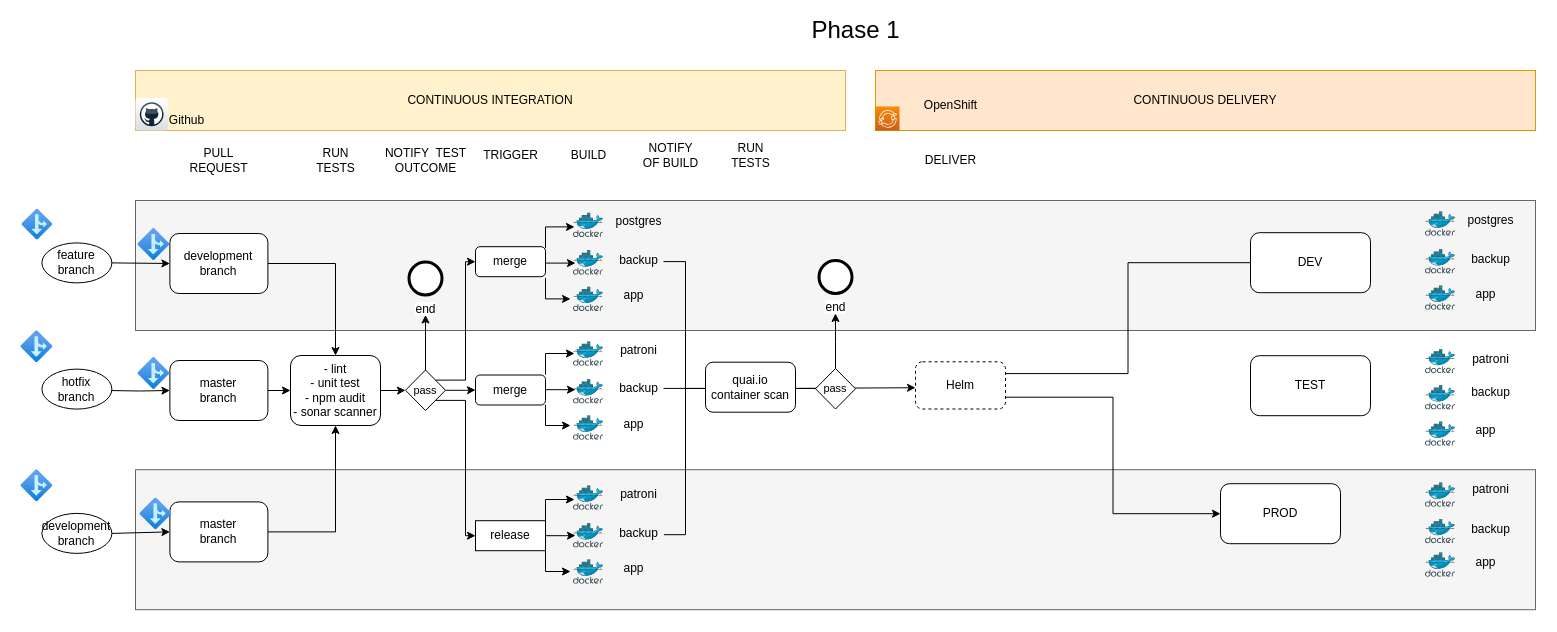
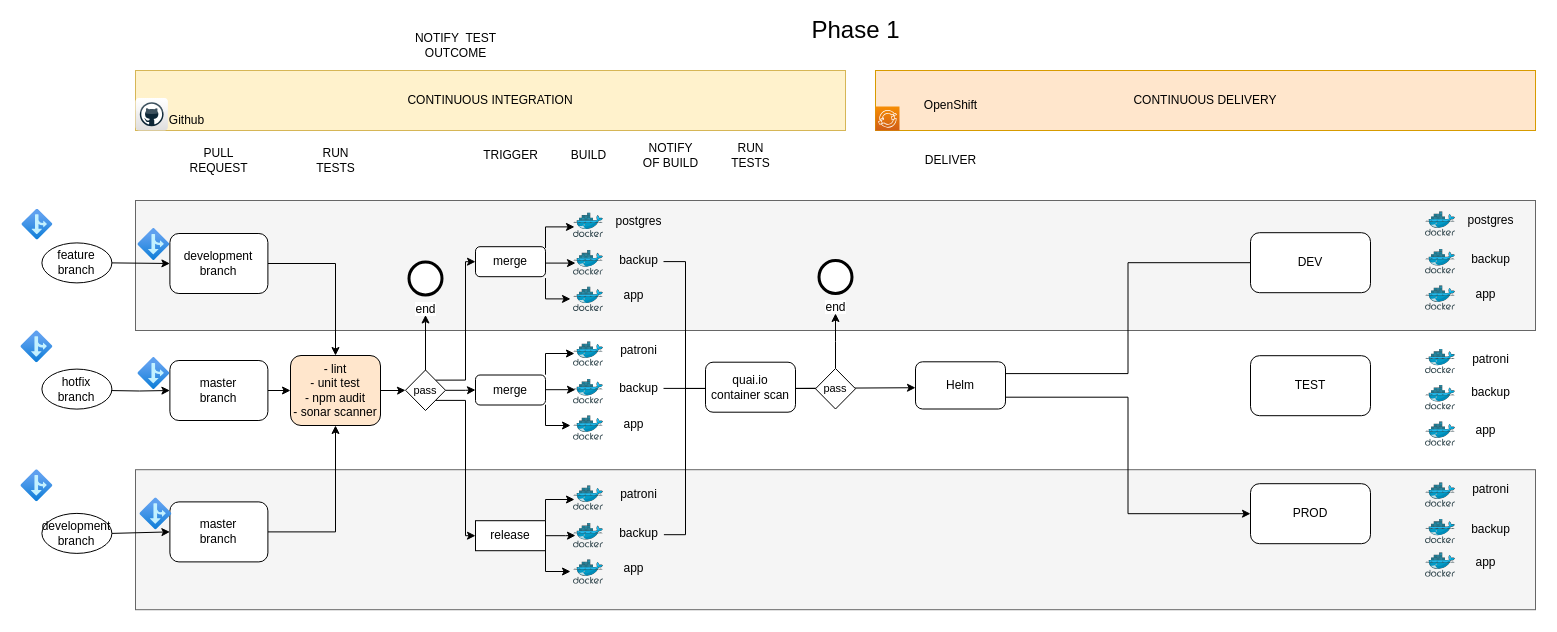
(426, 161) -> (456, 46)
(961, 385) -> (961, 385)
(336, 391) -> (336, 391)
(1281, 514) -> (1311, 514)
